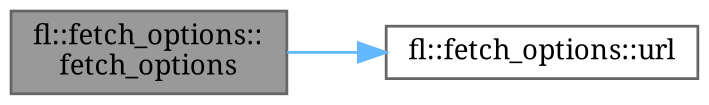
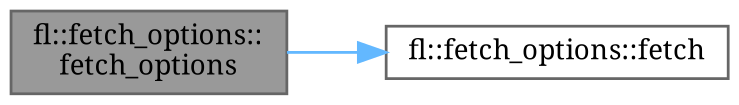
(542, 52) -> (557, 52)
